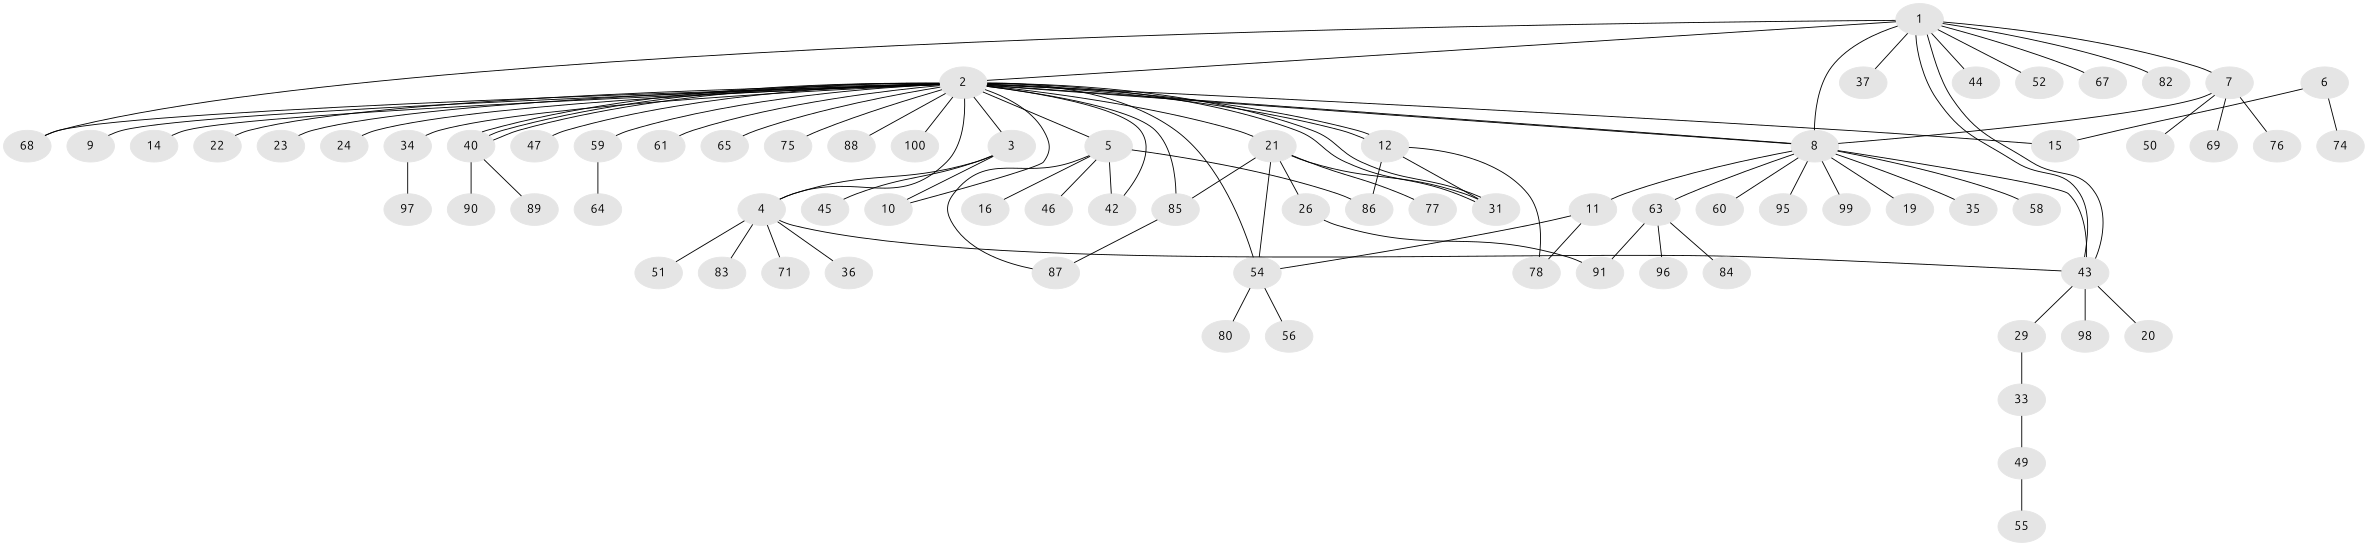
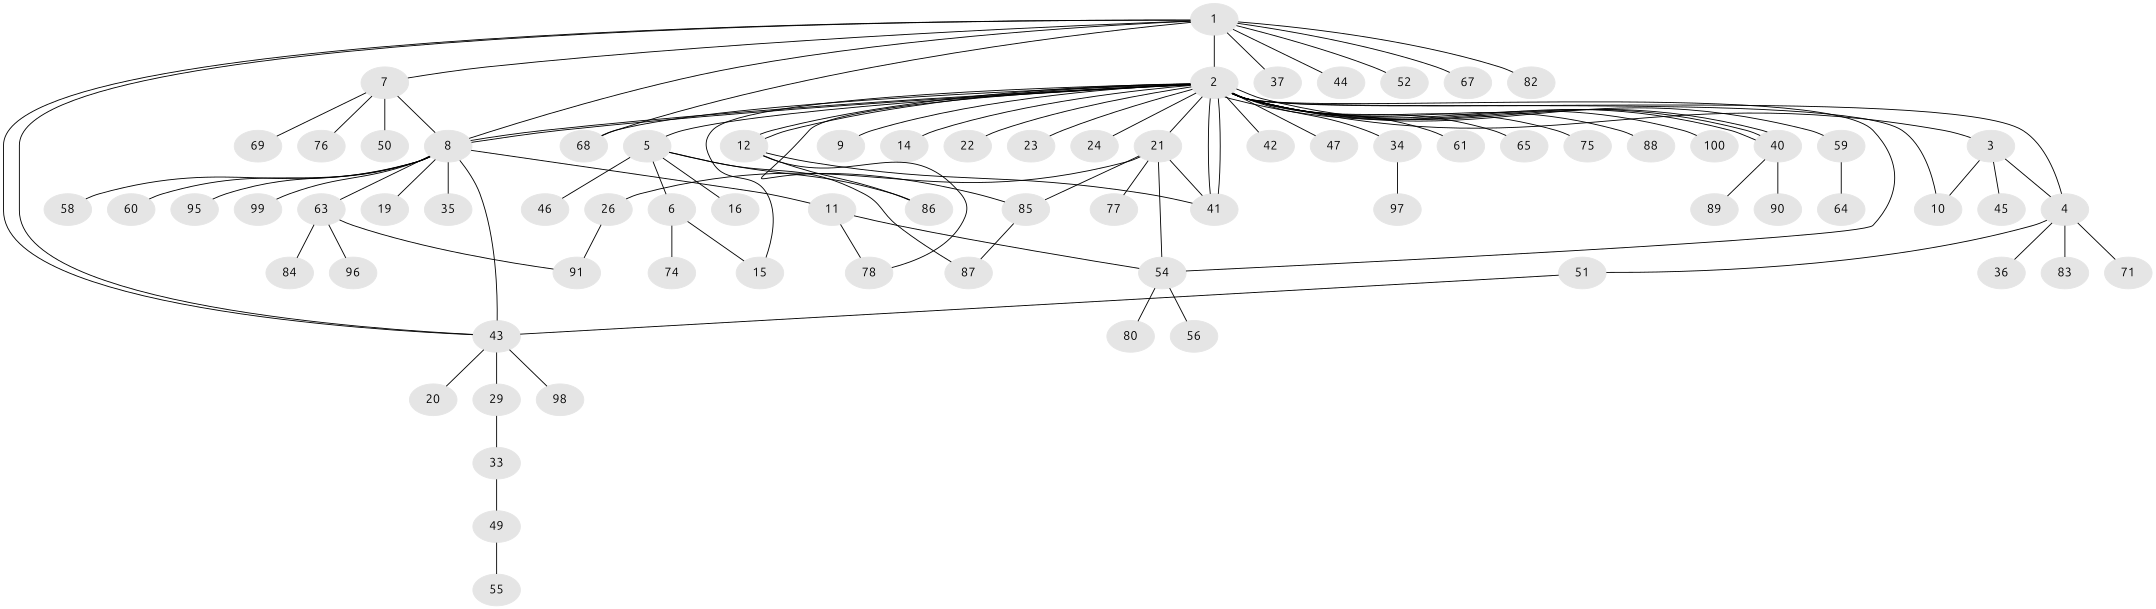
(1110, 178) -> (662, 184)
(1496, 210) -> (1214, 210)
(1419, 257) -> (1039, 305)
